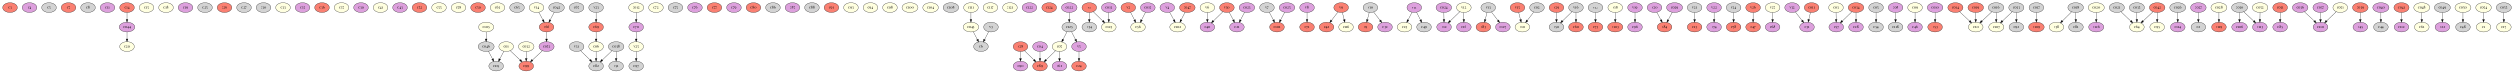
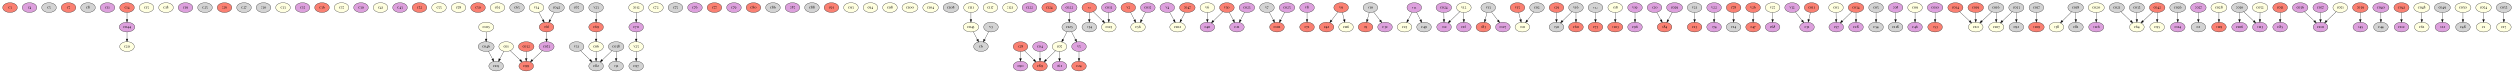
(1734, 16) -> (1734, 16)
(526, 47) -> (526, 47)
